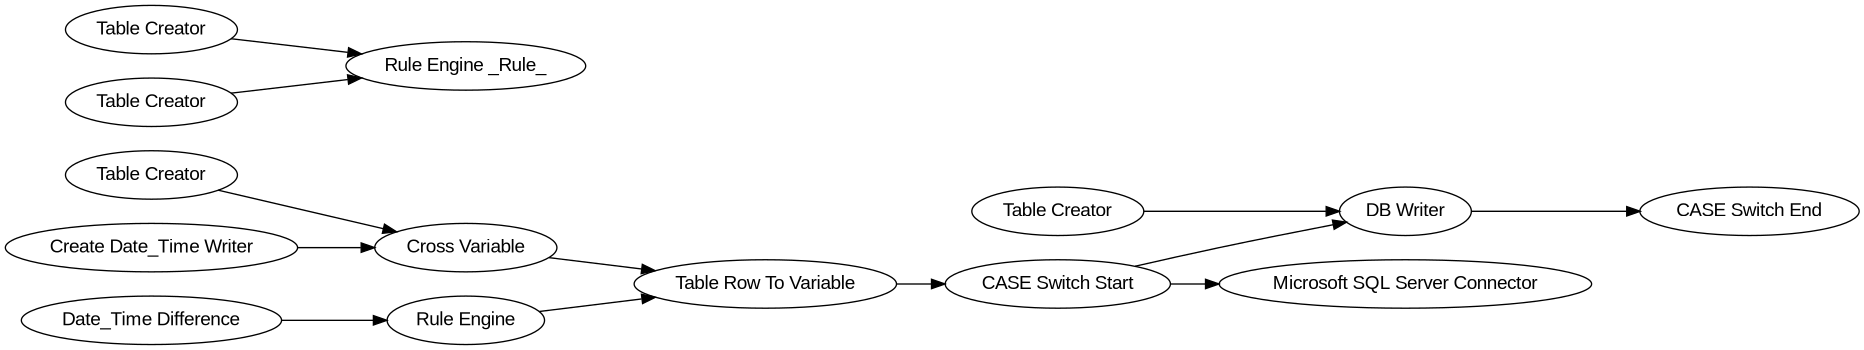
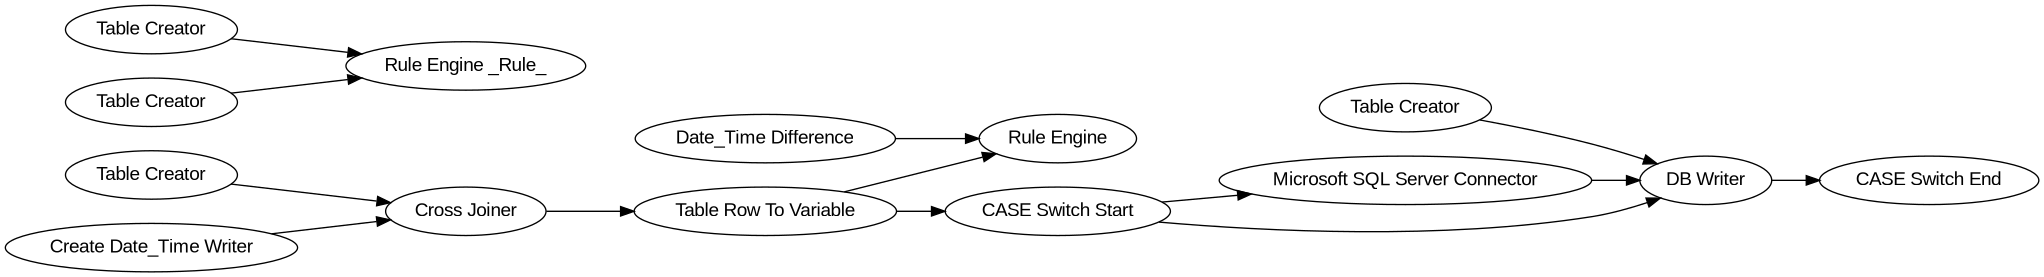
none -> (1609, 180)
(466, 248) -> (466, 211)
(591, 305) -> (914, 174)
